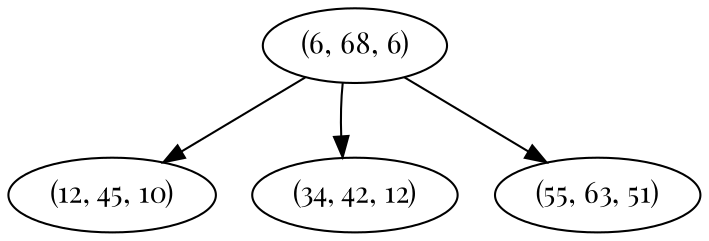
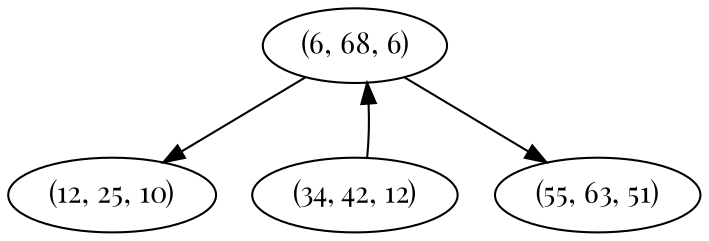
(341, 110) -> (369, 130)
(112, 195) -> (112, 195)
